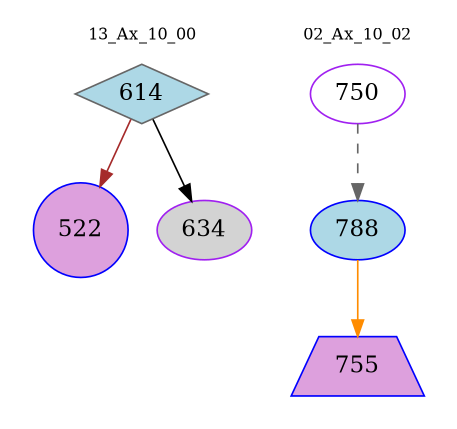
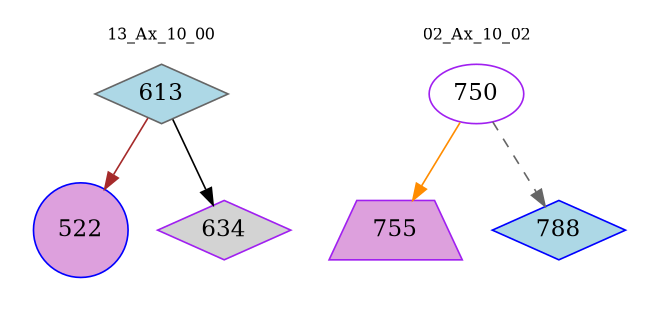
(142, 94) -> (162, 94)
(204, 230) -> (224, 230)
(358, 230) -> (559, 230)
(358, 290) -> (441, 154)
(358, 366) -> (396, 230)
